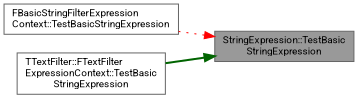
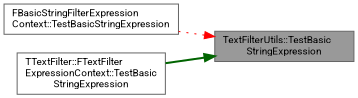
(284, 46) -> (284, 46)
